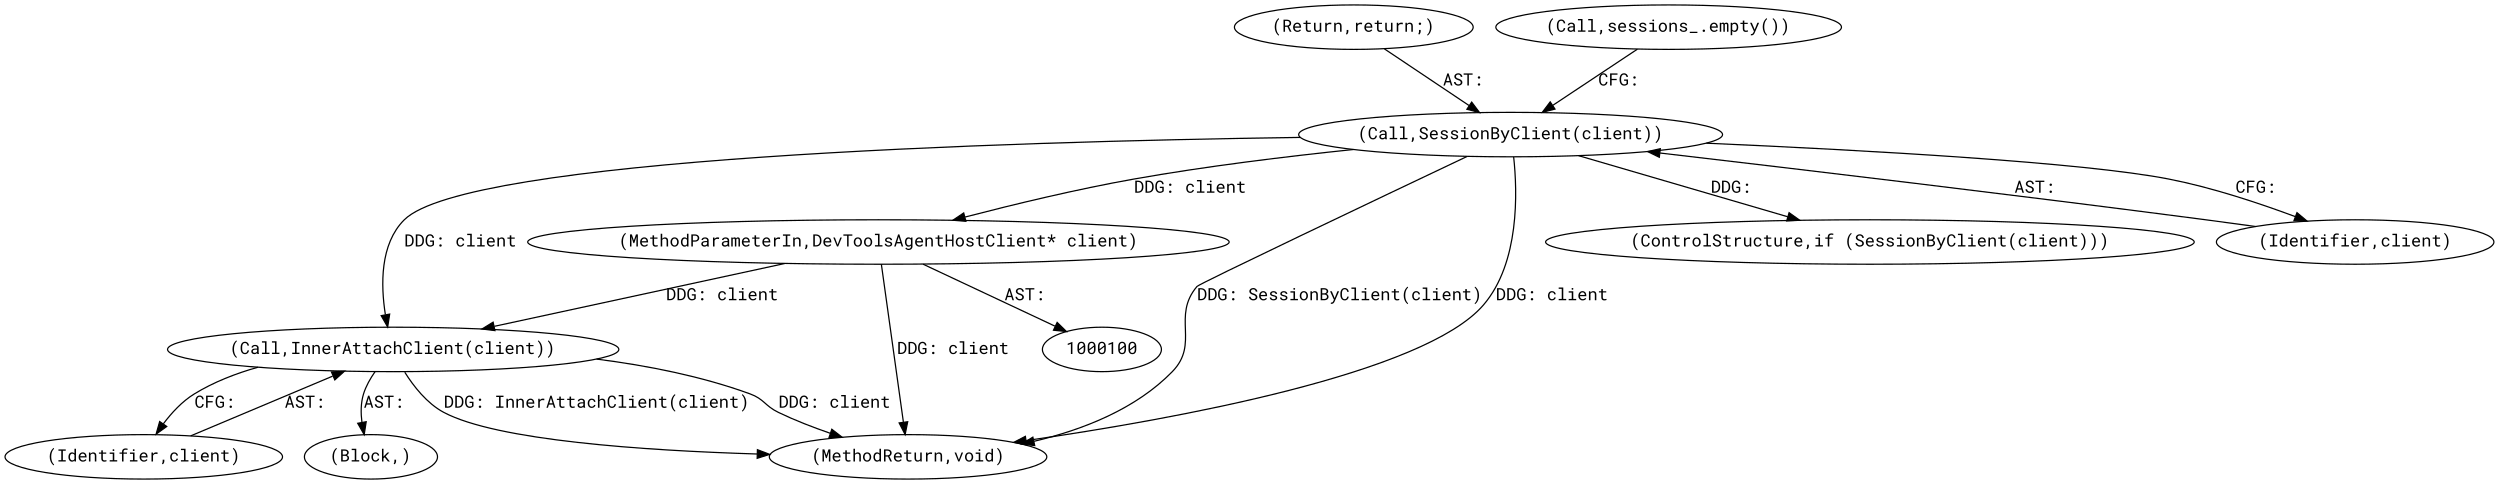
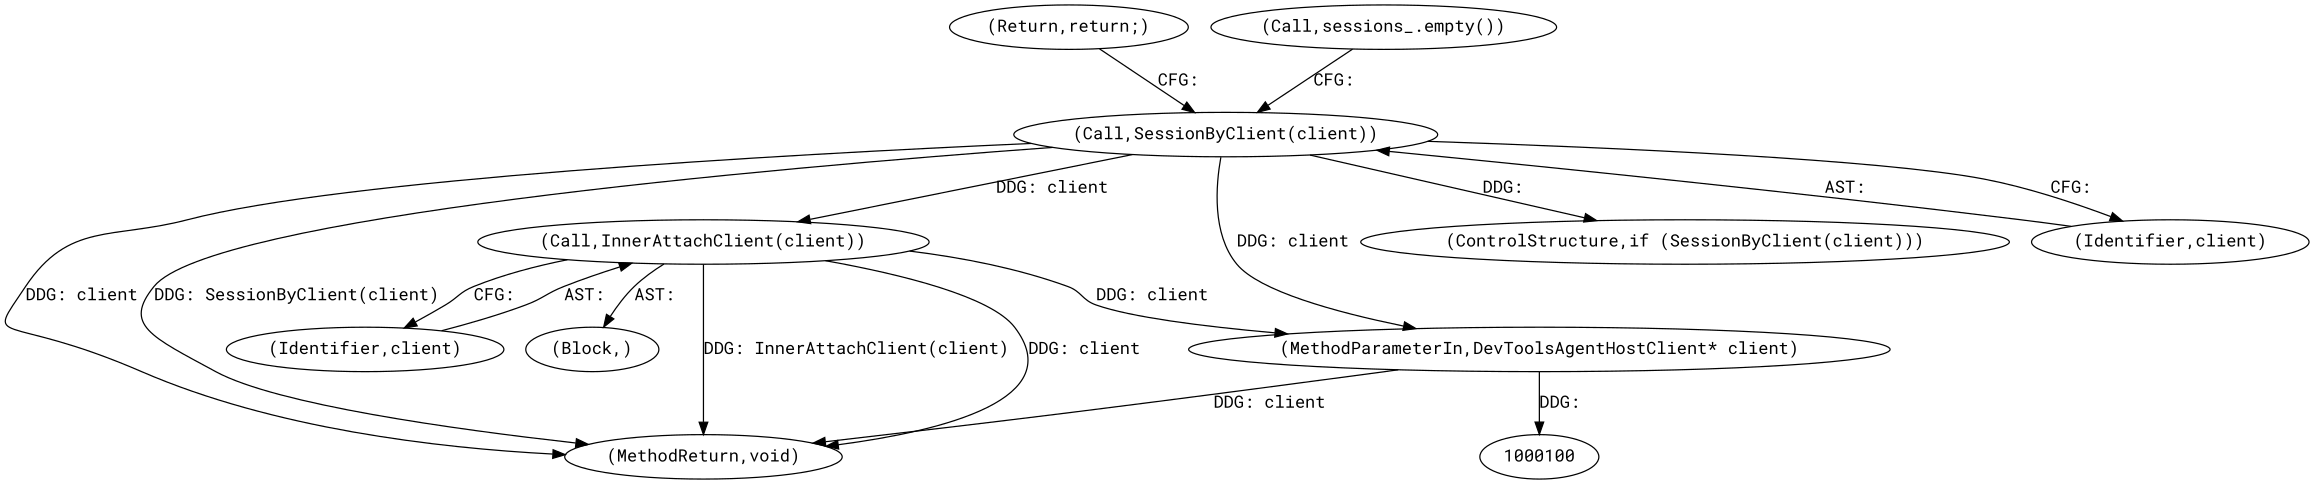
(1469, 81) -> (1184, 81)
(640, 295) -> (1089, 302)
(1030, 296) -> (1565, 403)
